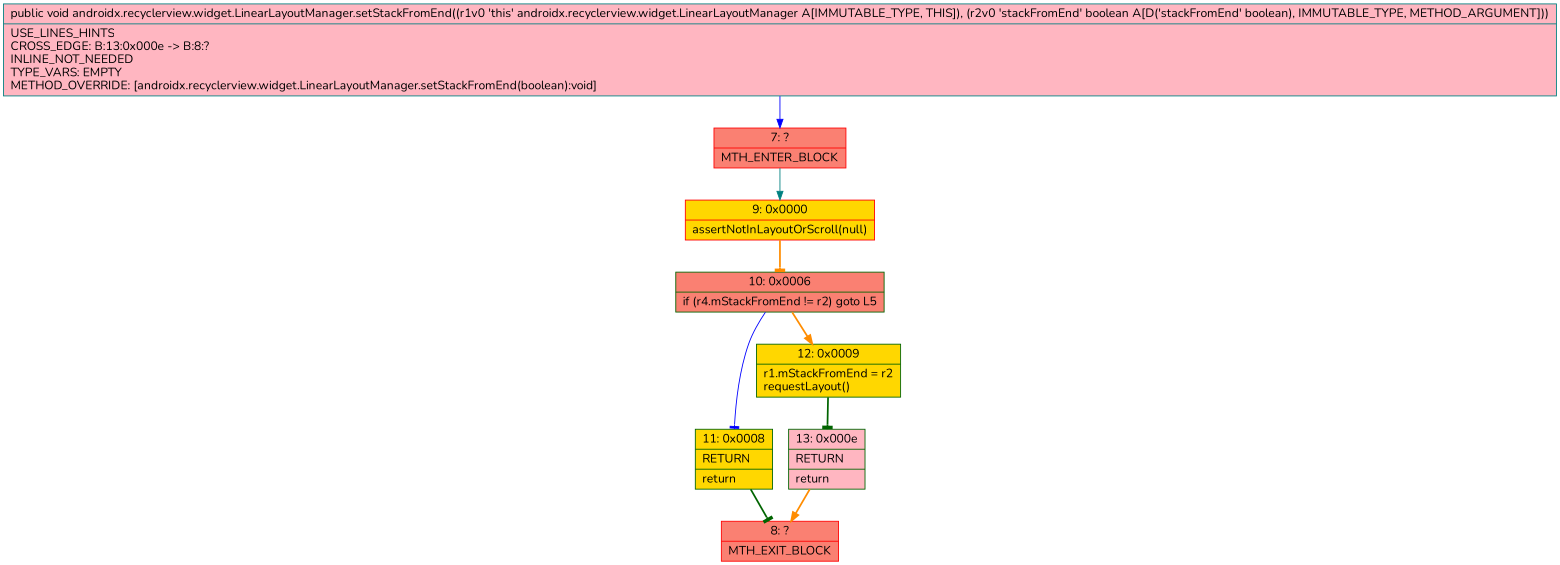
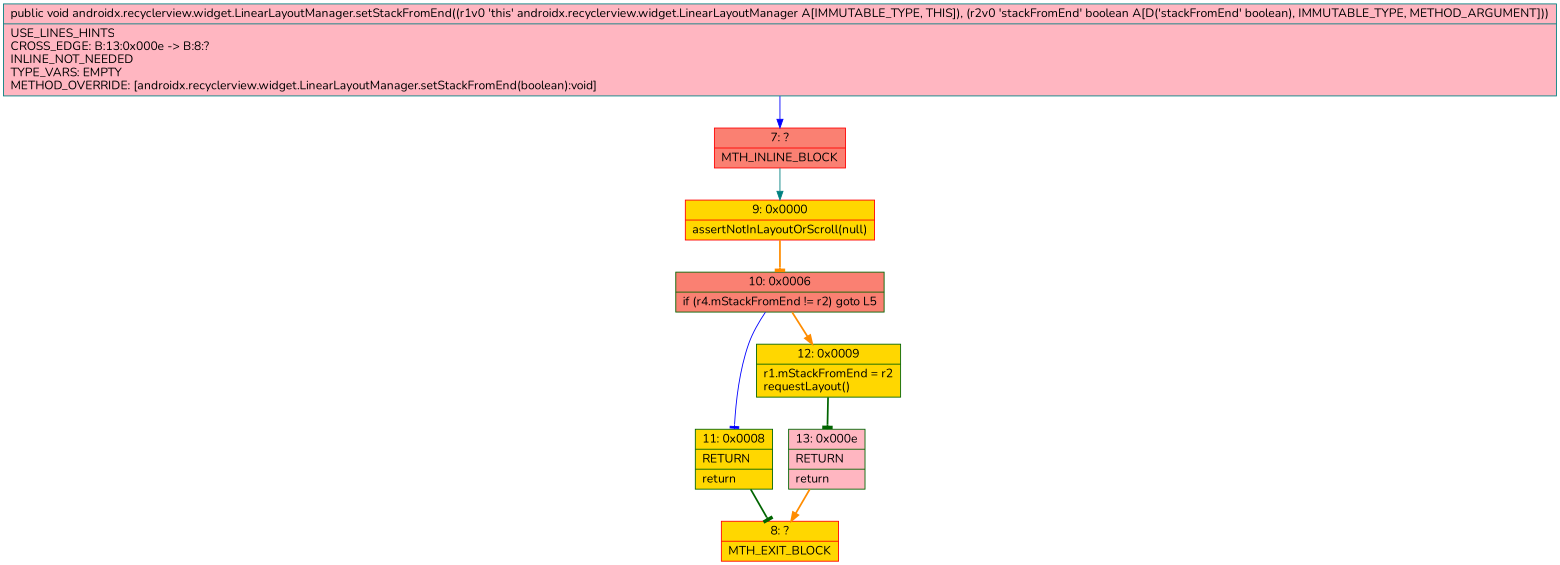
(780, 158) -> (780, 158)
(780, 541) -> (780, 541)
